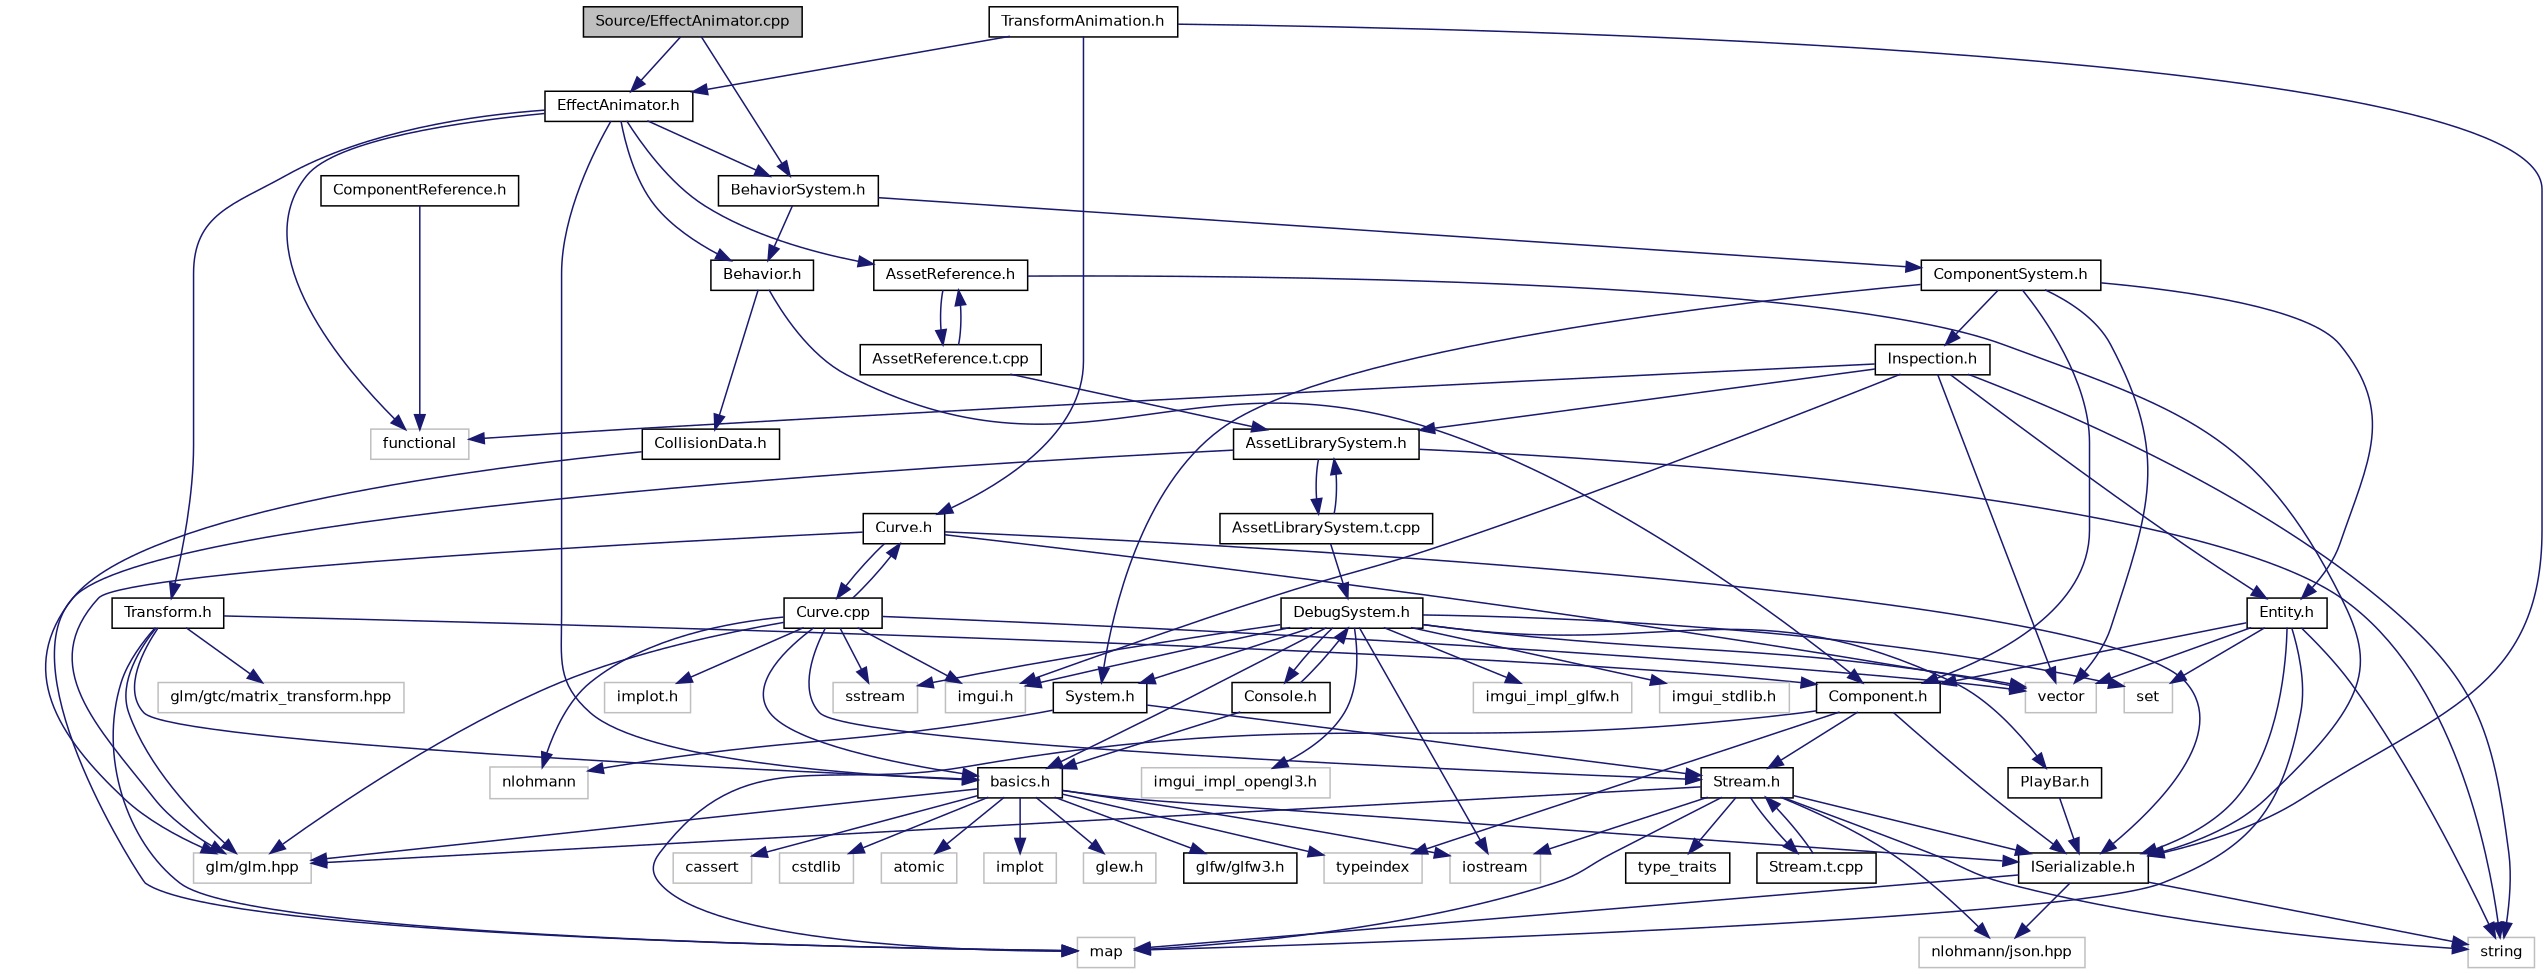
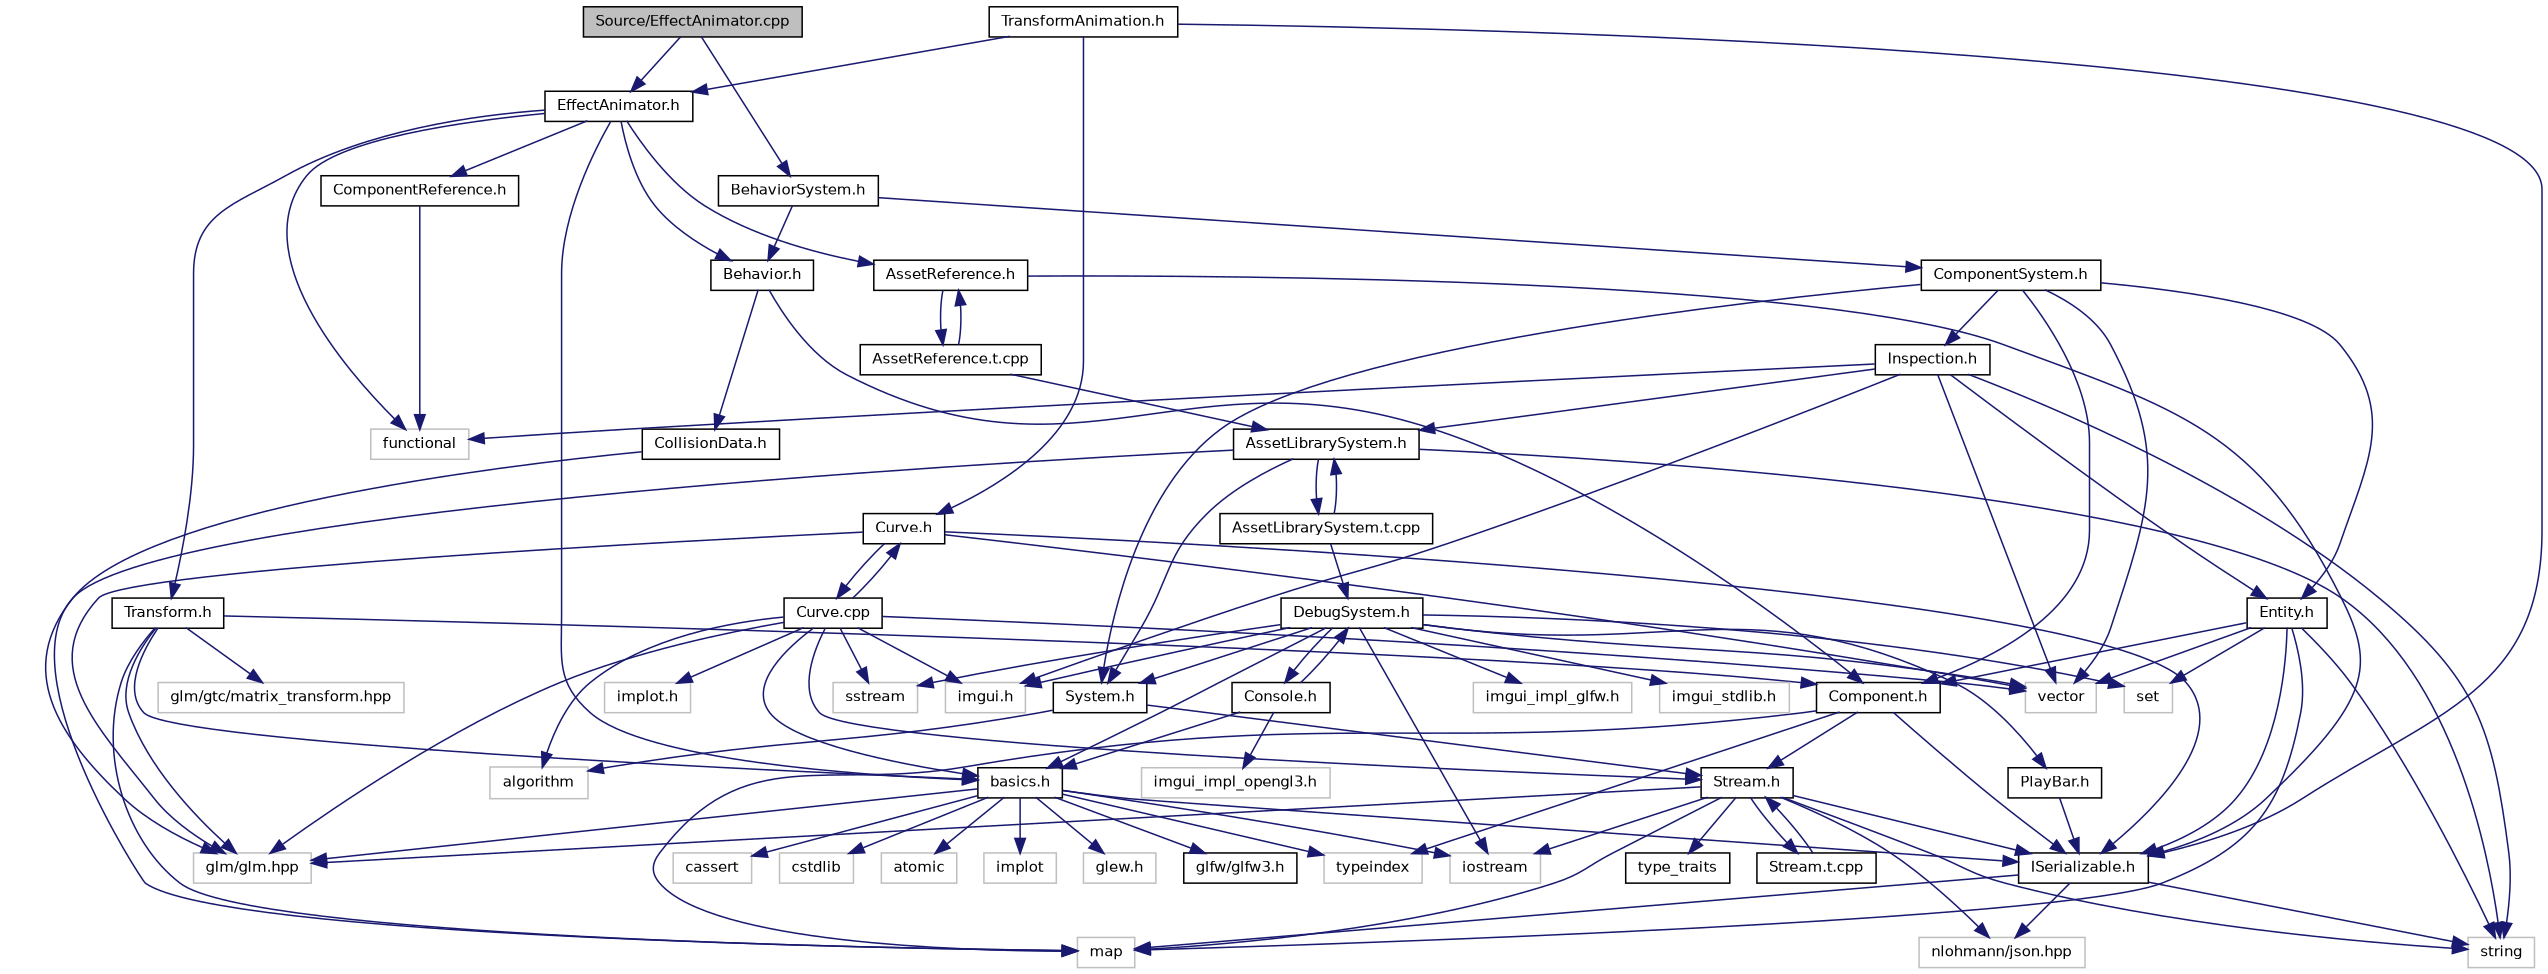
(702, 145) -> (526, 146)
none -> (1190, 533)
(1347, 708) -> (1262, 733)
(539, 783) -> (539, 783)
